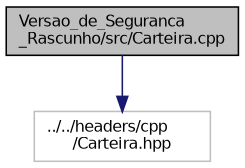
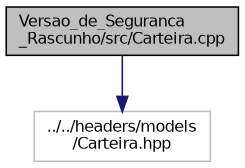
(122, 136) -> (122, 136)
